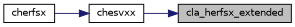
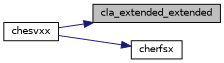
(67, 13) -> (90, 40)
(235, 13) -> (157, 13)
